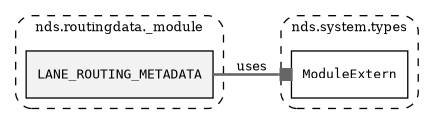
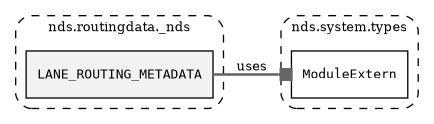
(120, 28) -> (120, 28)
